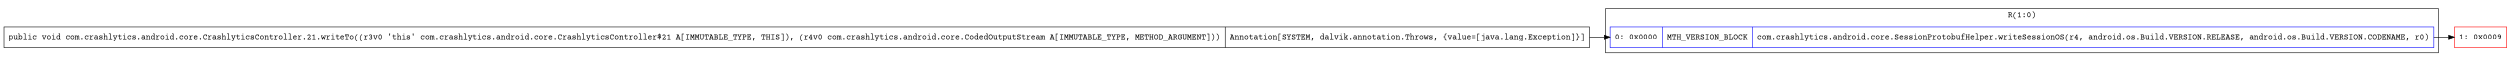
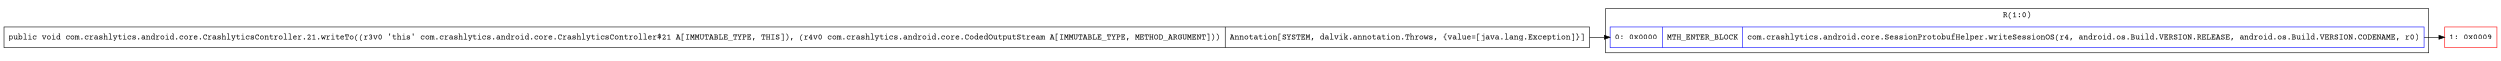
(1707, 37) -> (1702, 37)
